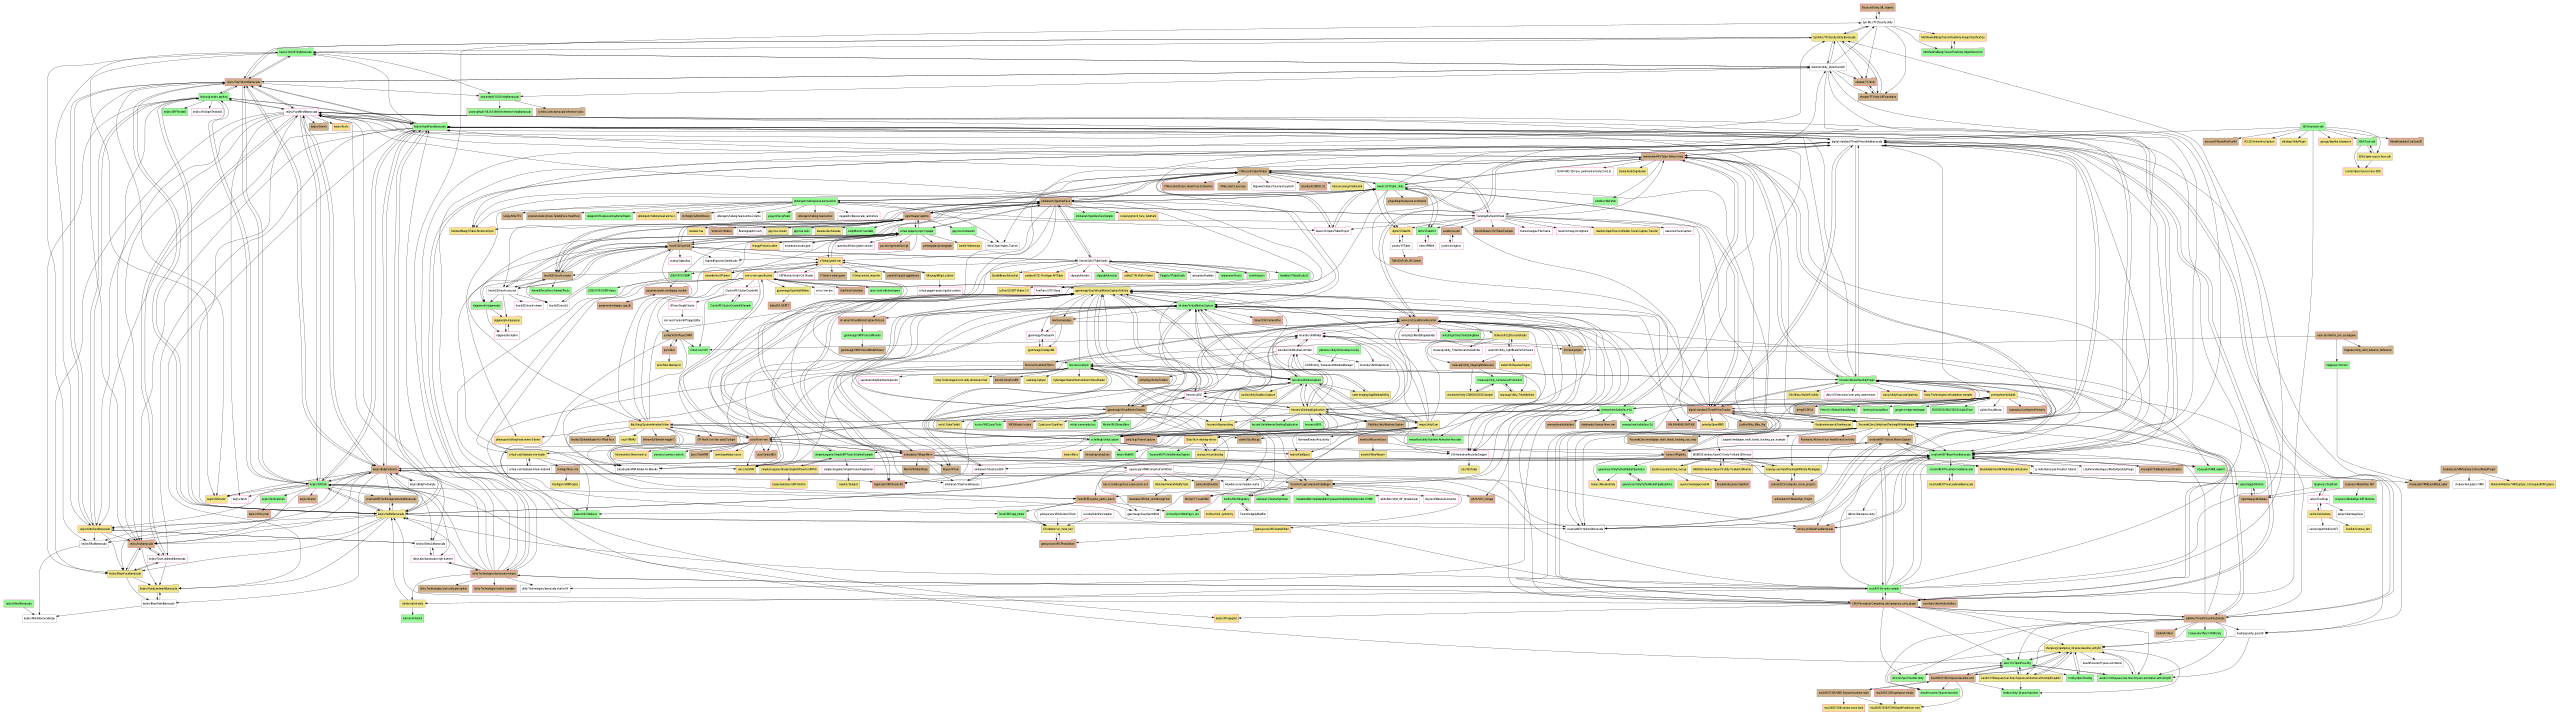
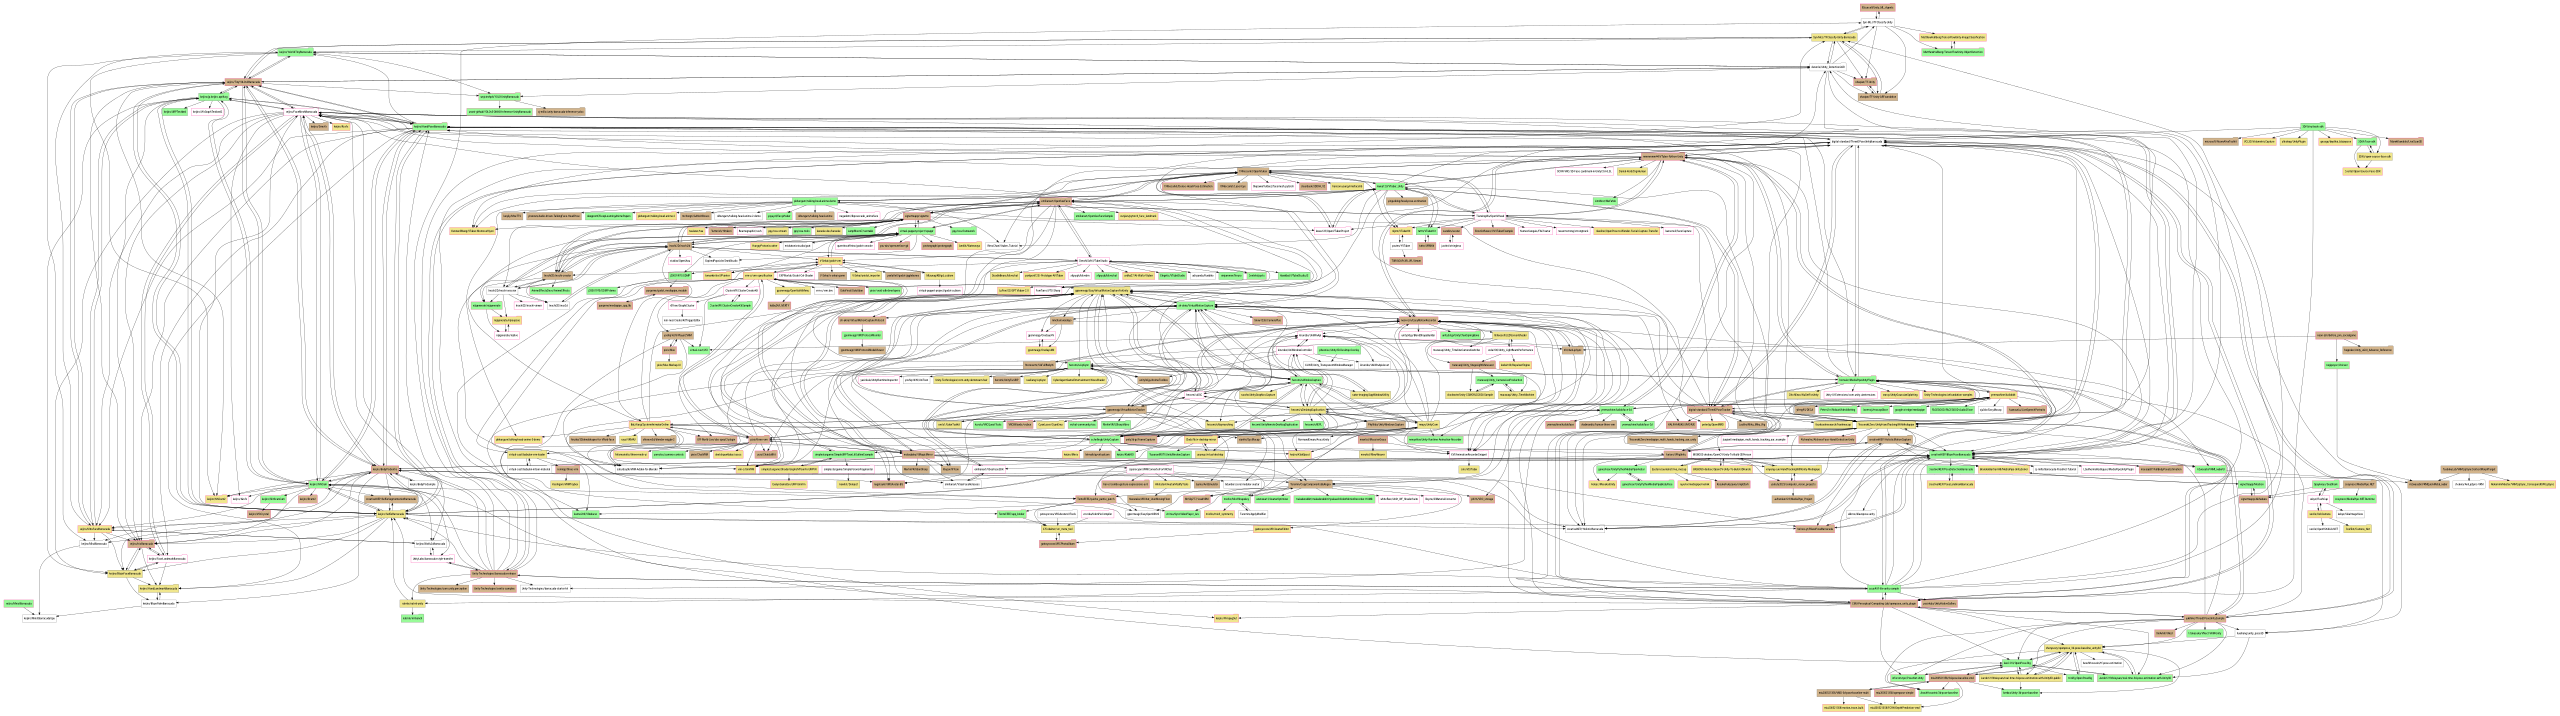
(1551, 208) -> (1620, 204)
(982, 238) -> (1215, 244)
(1427, 246) -> (1427, 246)
(741, 265) -> (1218, 290)
(1039, 365) -> (1039, 365)
none -> (917, 380)
